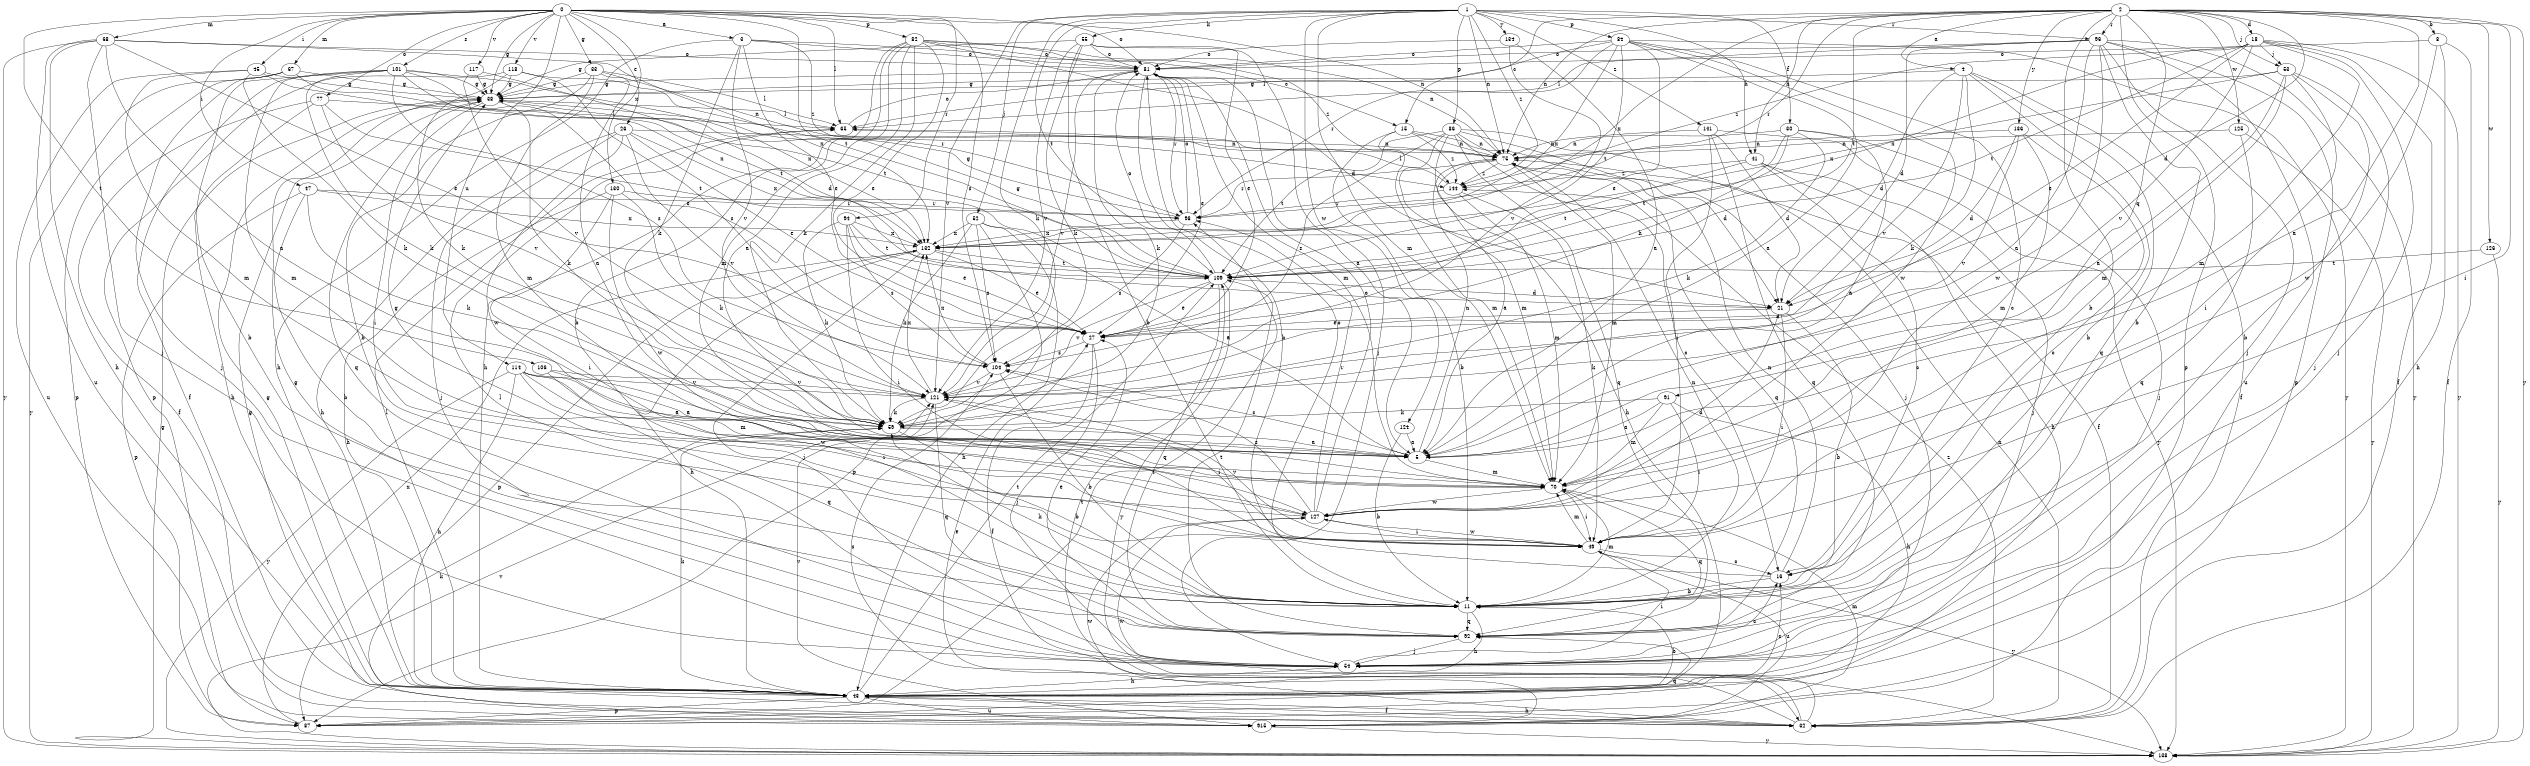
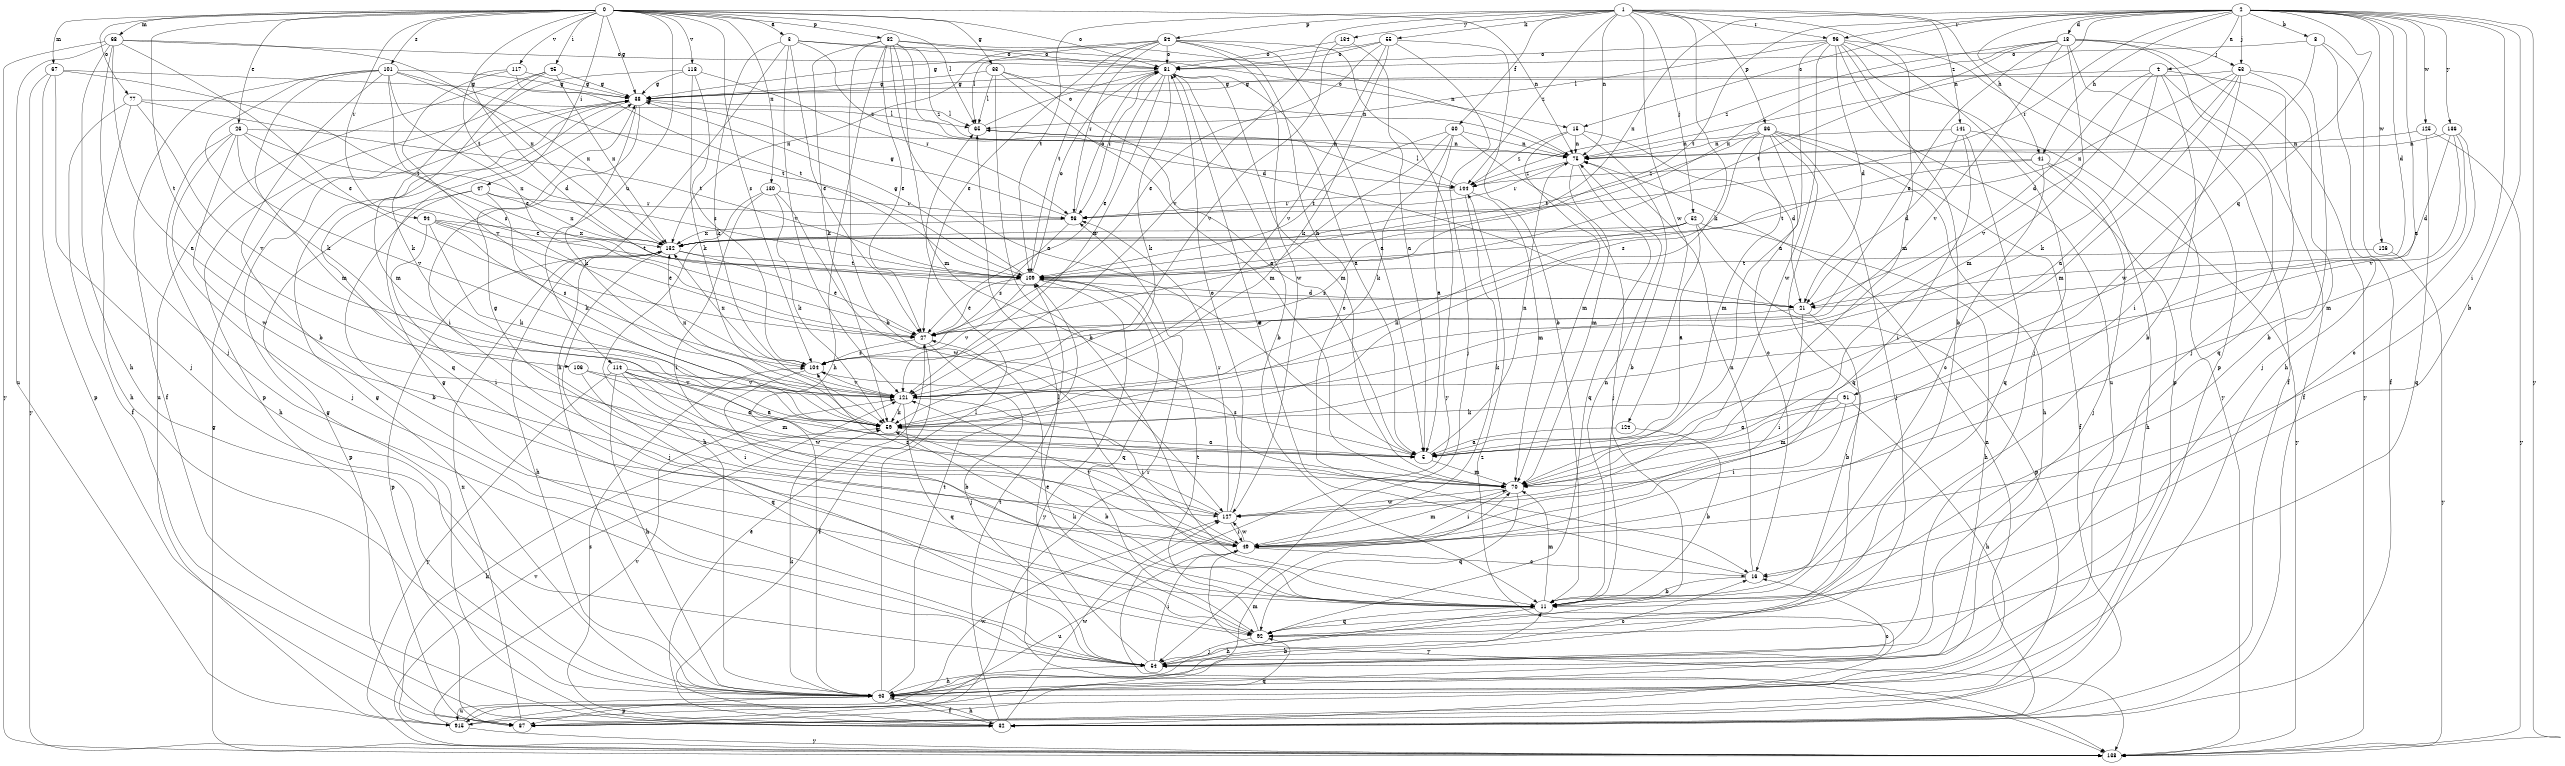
none -> (769, 166)
(1504, 286) -> none
(1547, 499) -> none
